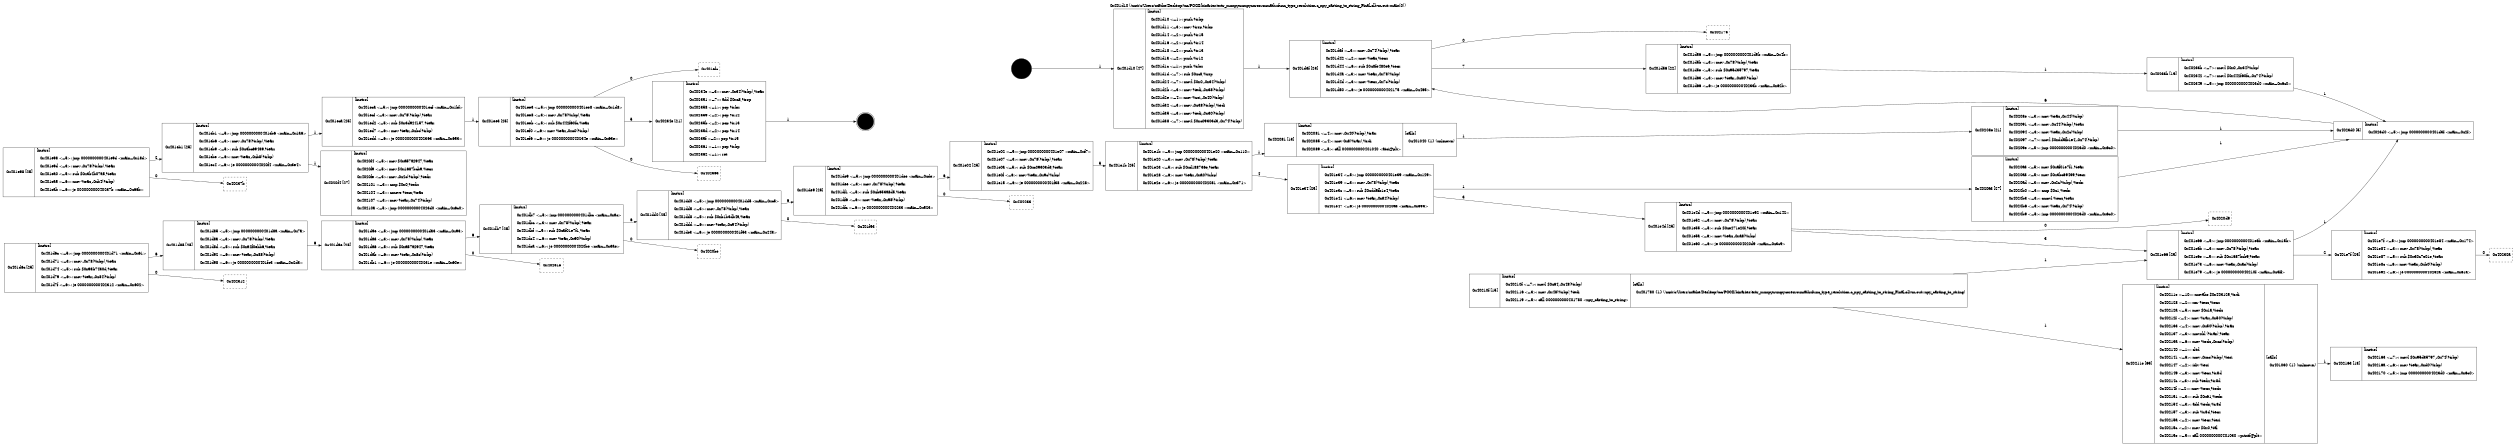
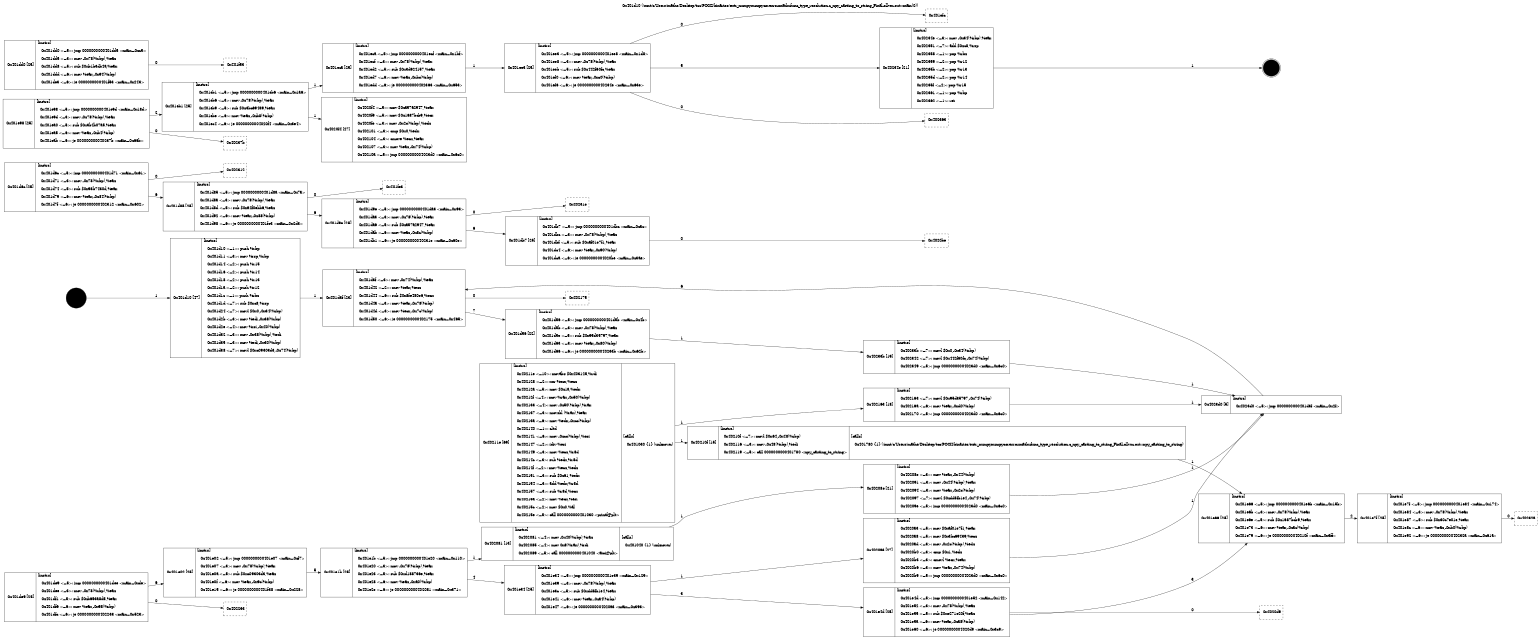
none -> (394, 187)
(2352, 199) -> (1104, 405)
(786, 203) -> none
(629, 222) -> none
(1976, 328) -> (680, 443)
